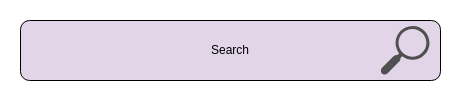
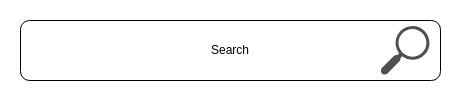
(231, 51) -> (231, 51)
